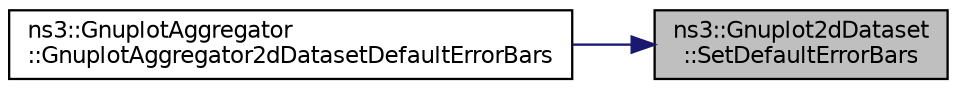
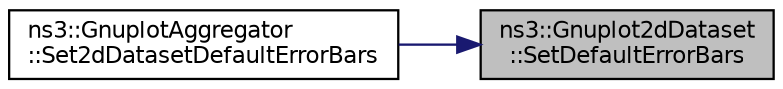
(291, 45) -> (204, 45)
